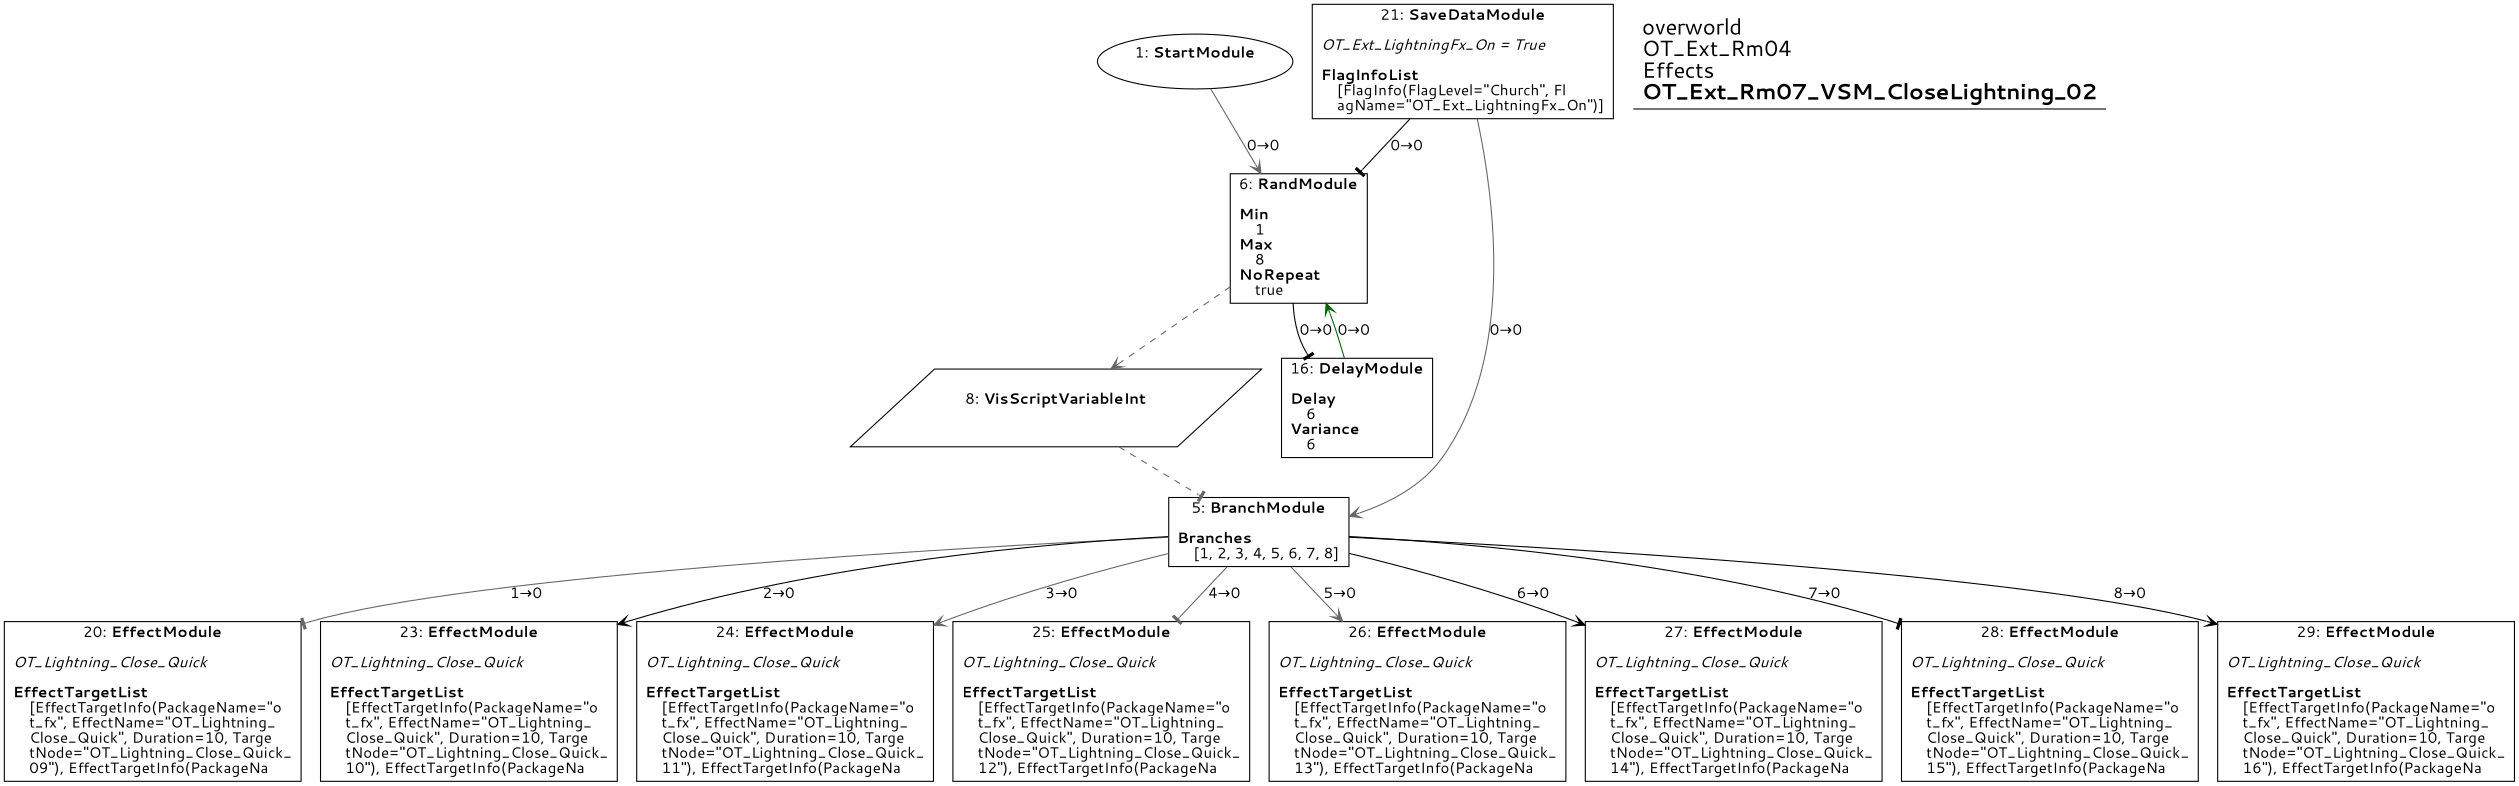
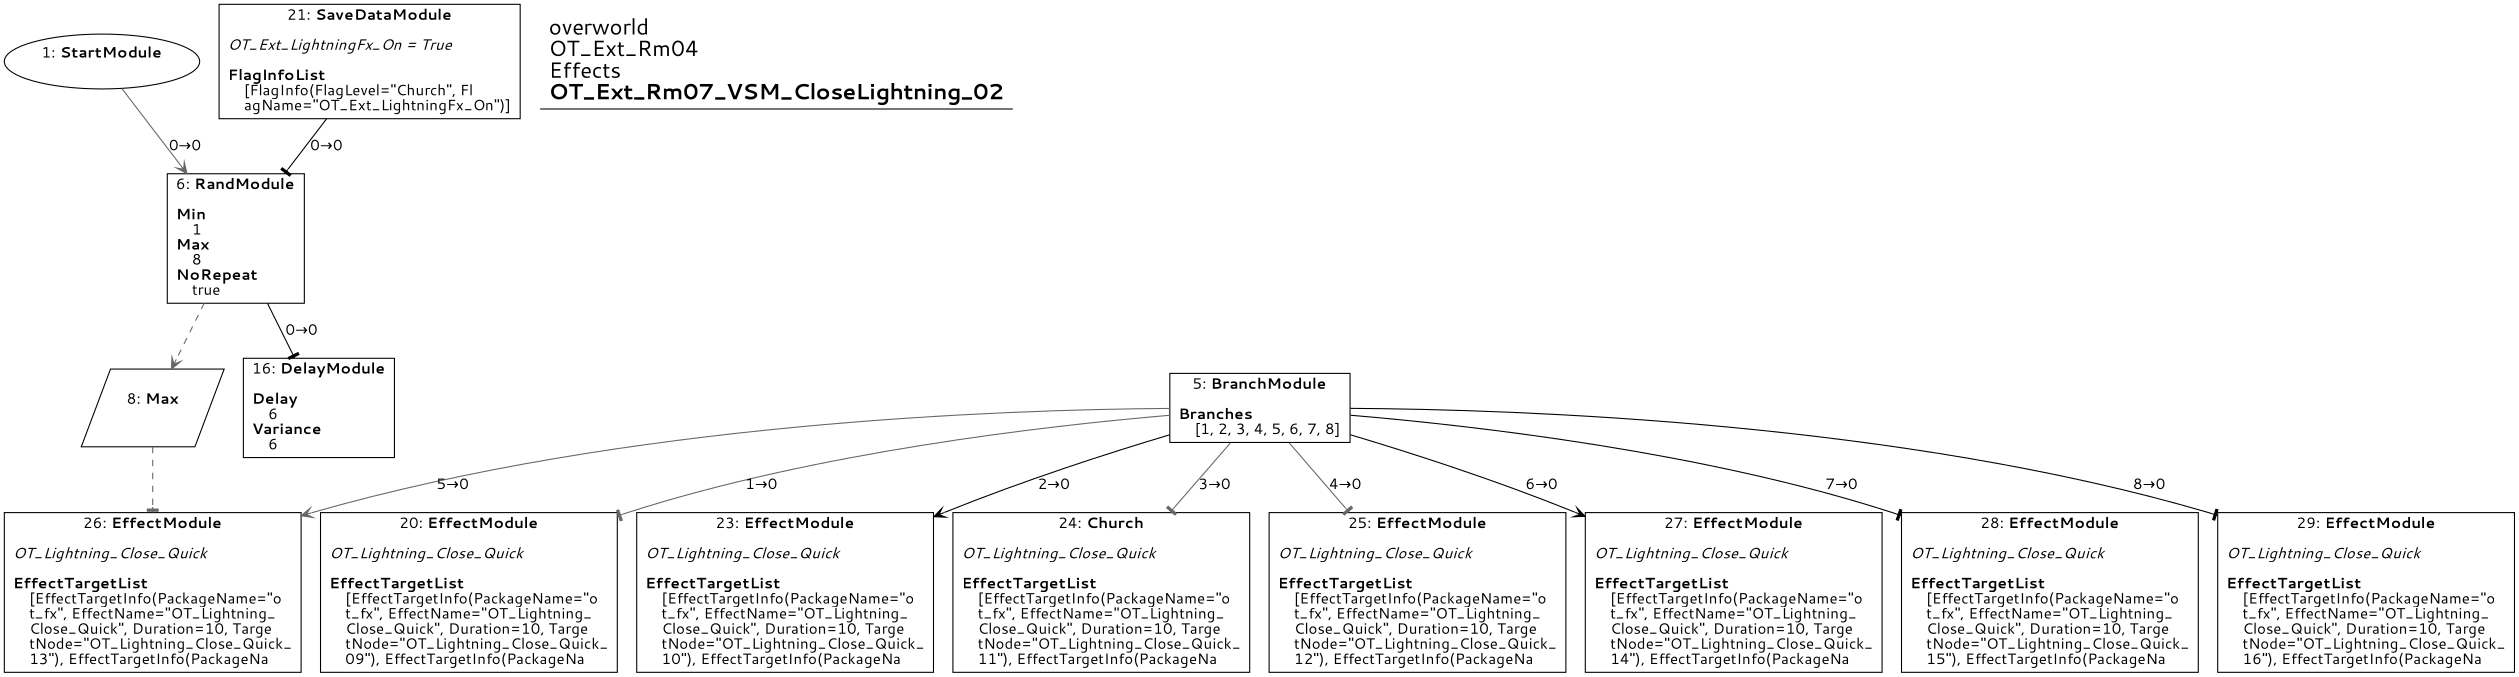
(1338, 336) -> none
(1487, 342) -> none
(1065, 399) -> (162, 399)
(1159, 471) -> (153, 477)
(1779, 565) -> (1785, 433)
(1055, 584) -> (1202, 475)
(799, 632) -> (1115, 523)
